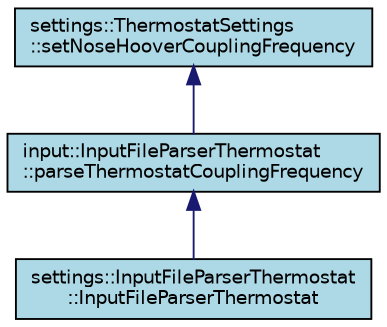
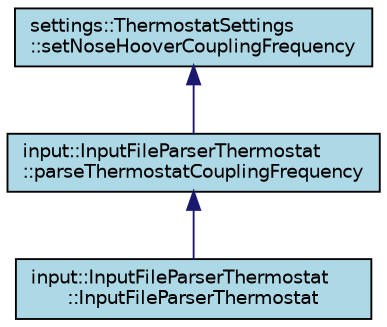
(194, 289) -> (194, 289)
